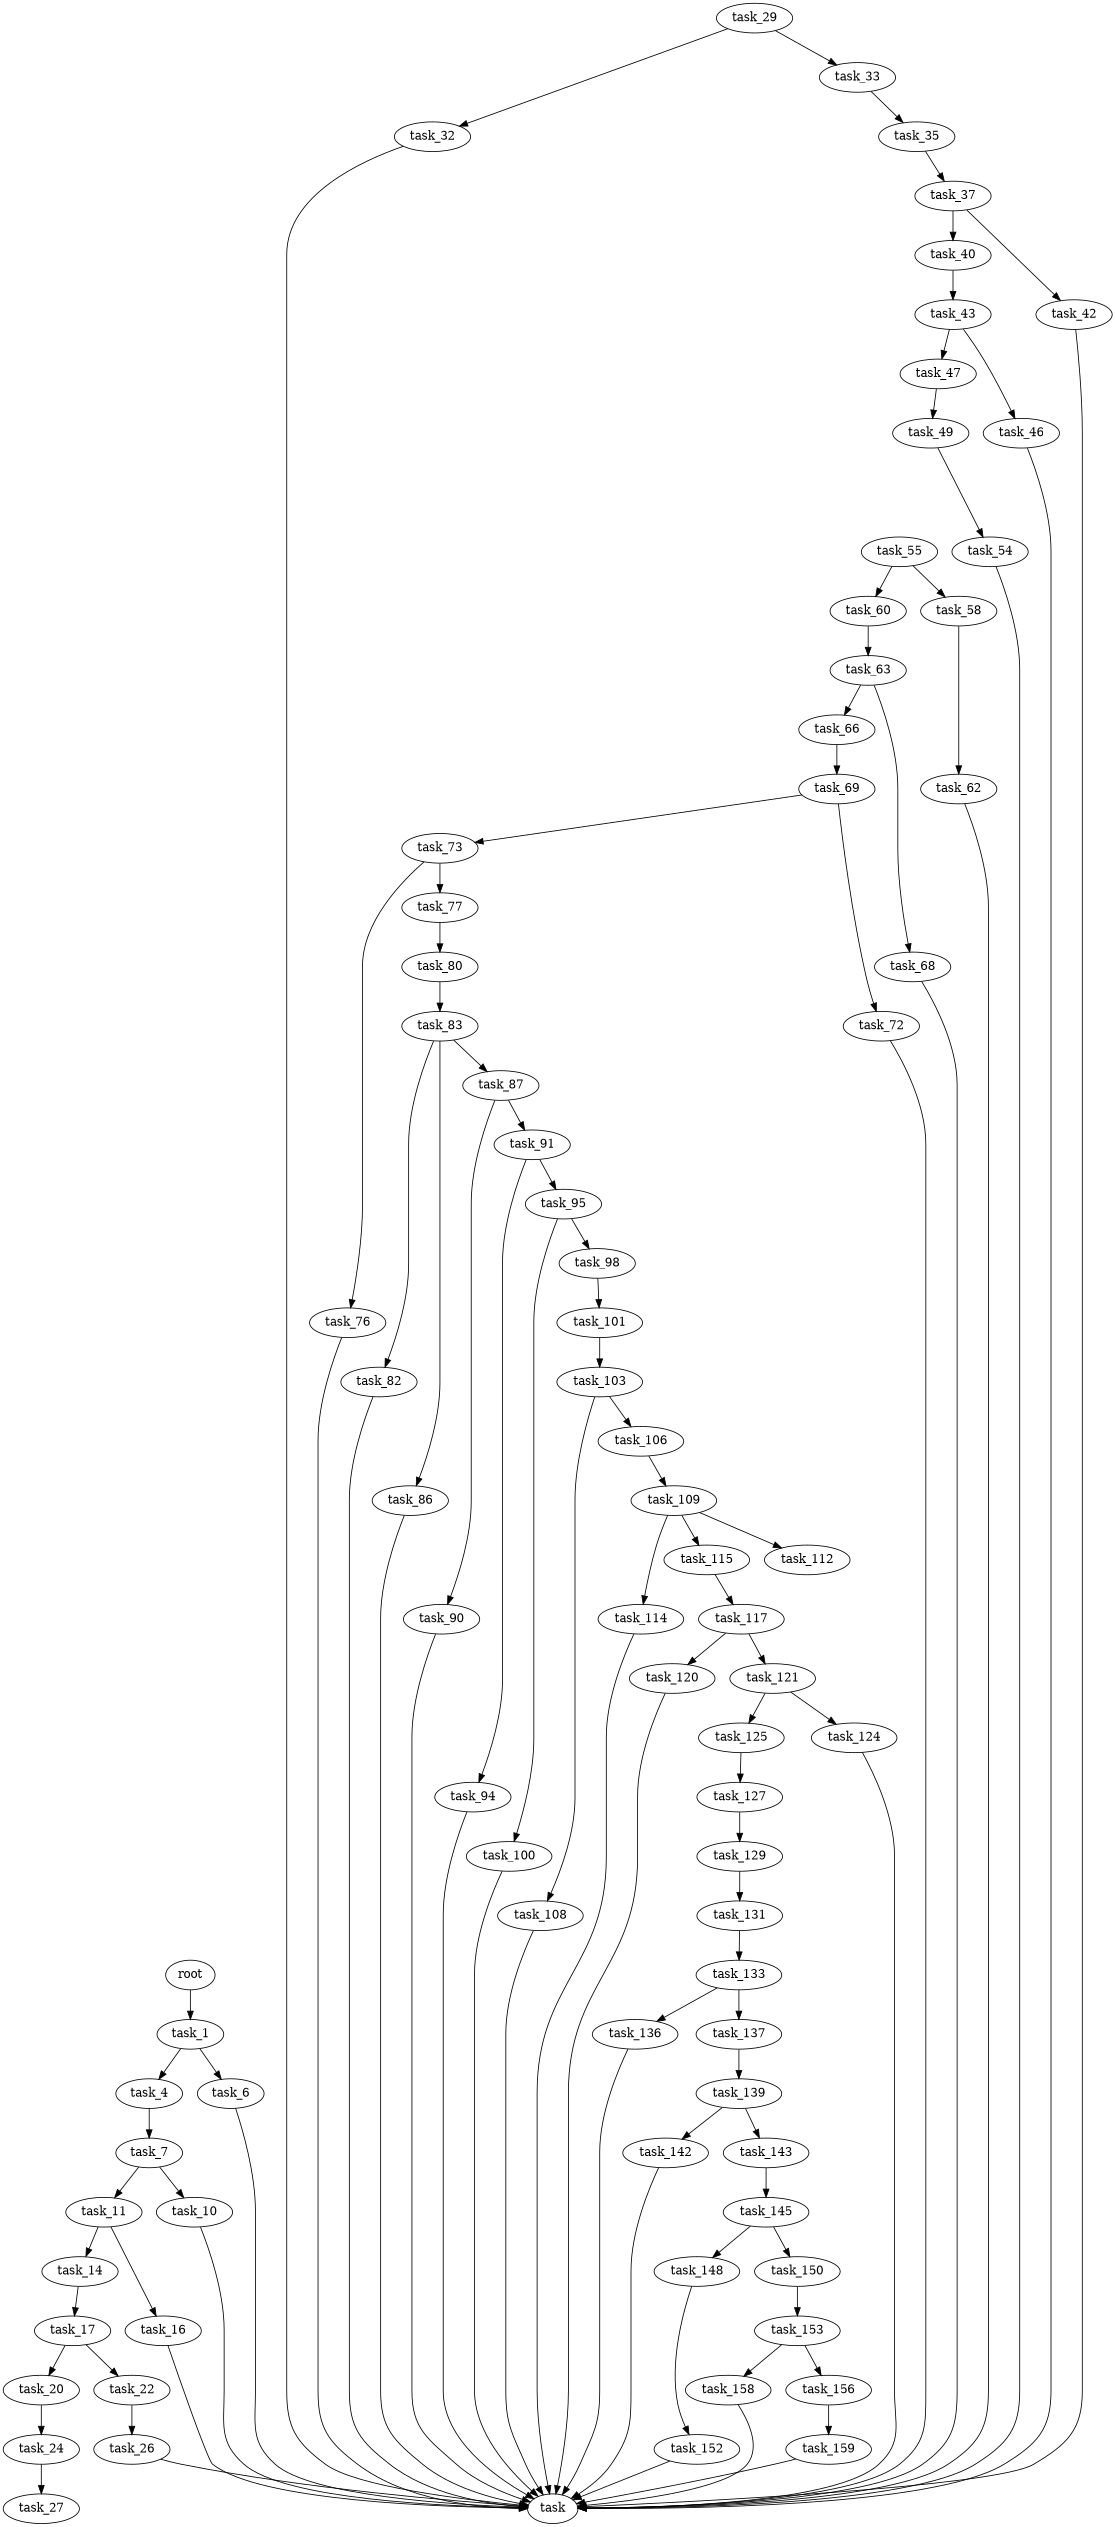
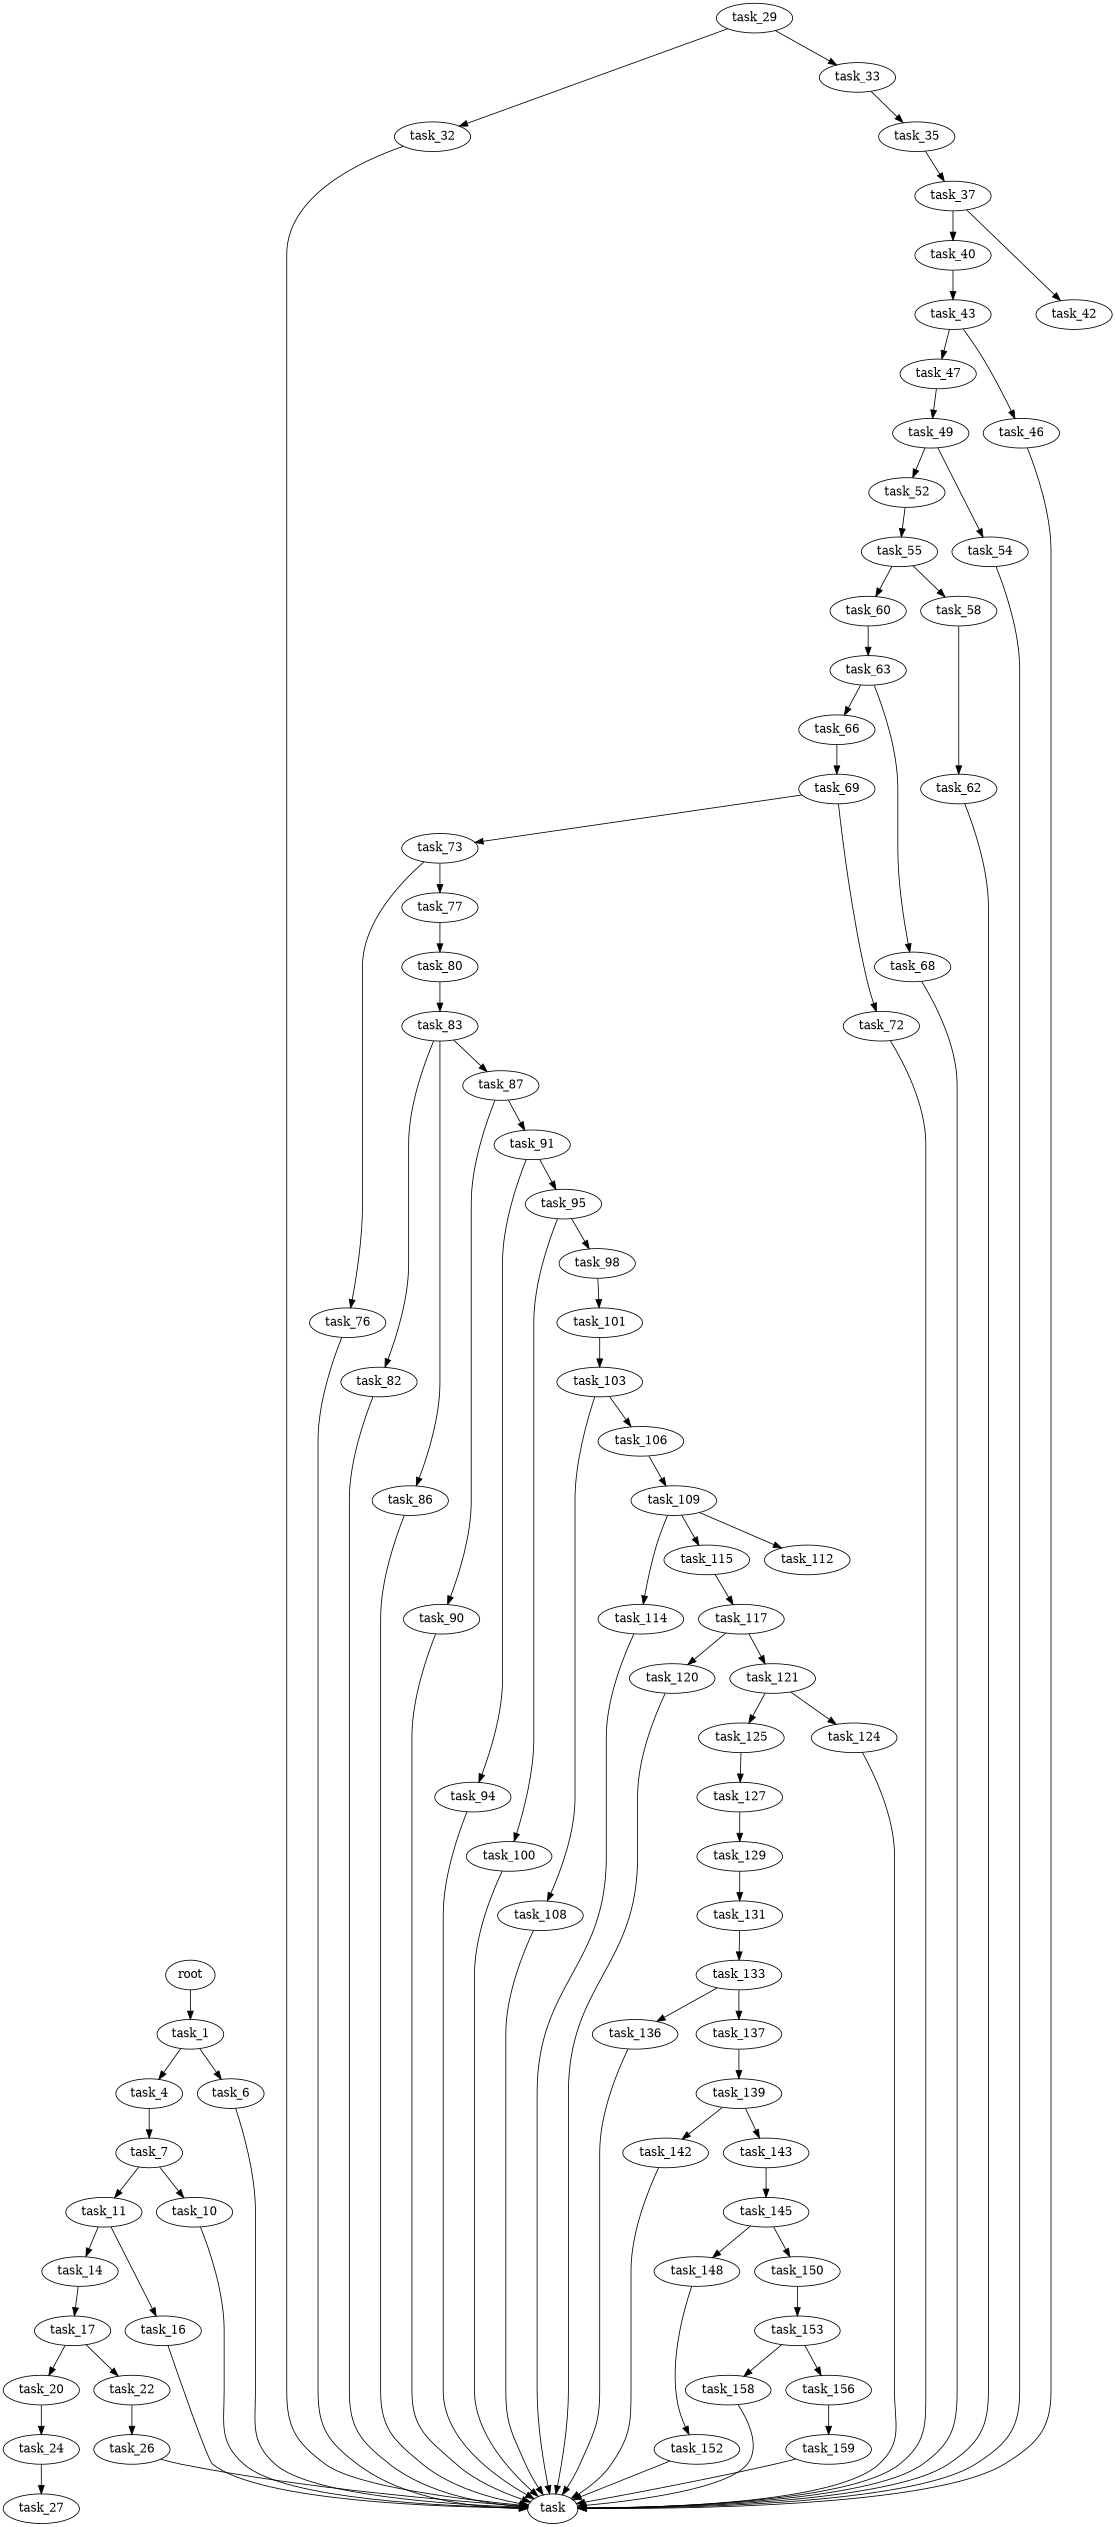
none -> (907, 493)
(1082, 1632) -> none
